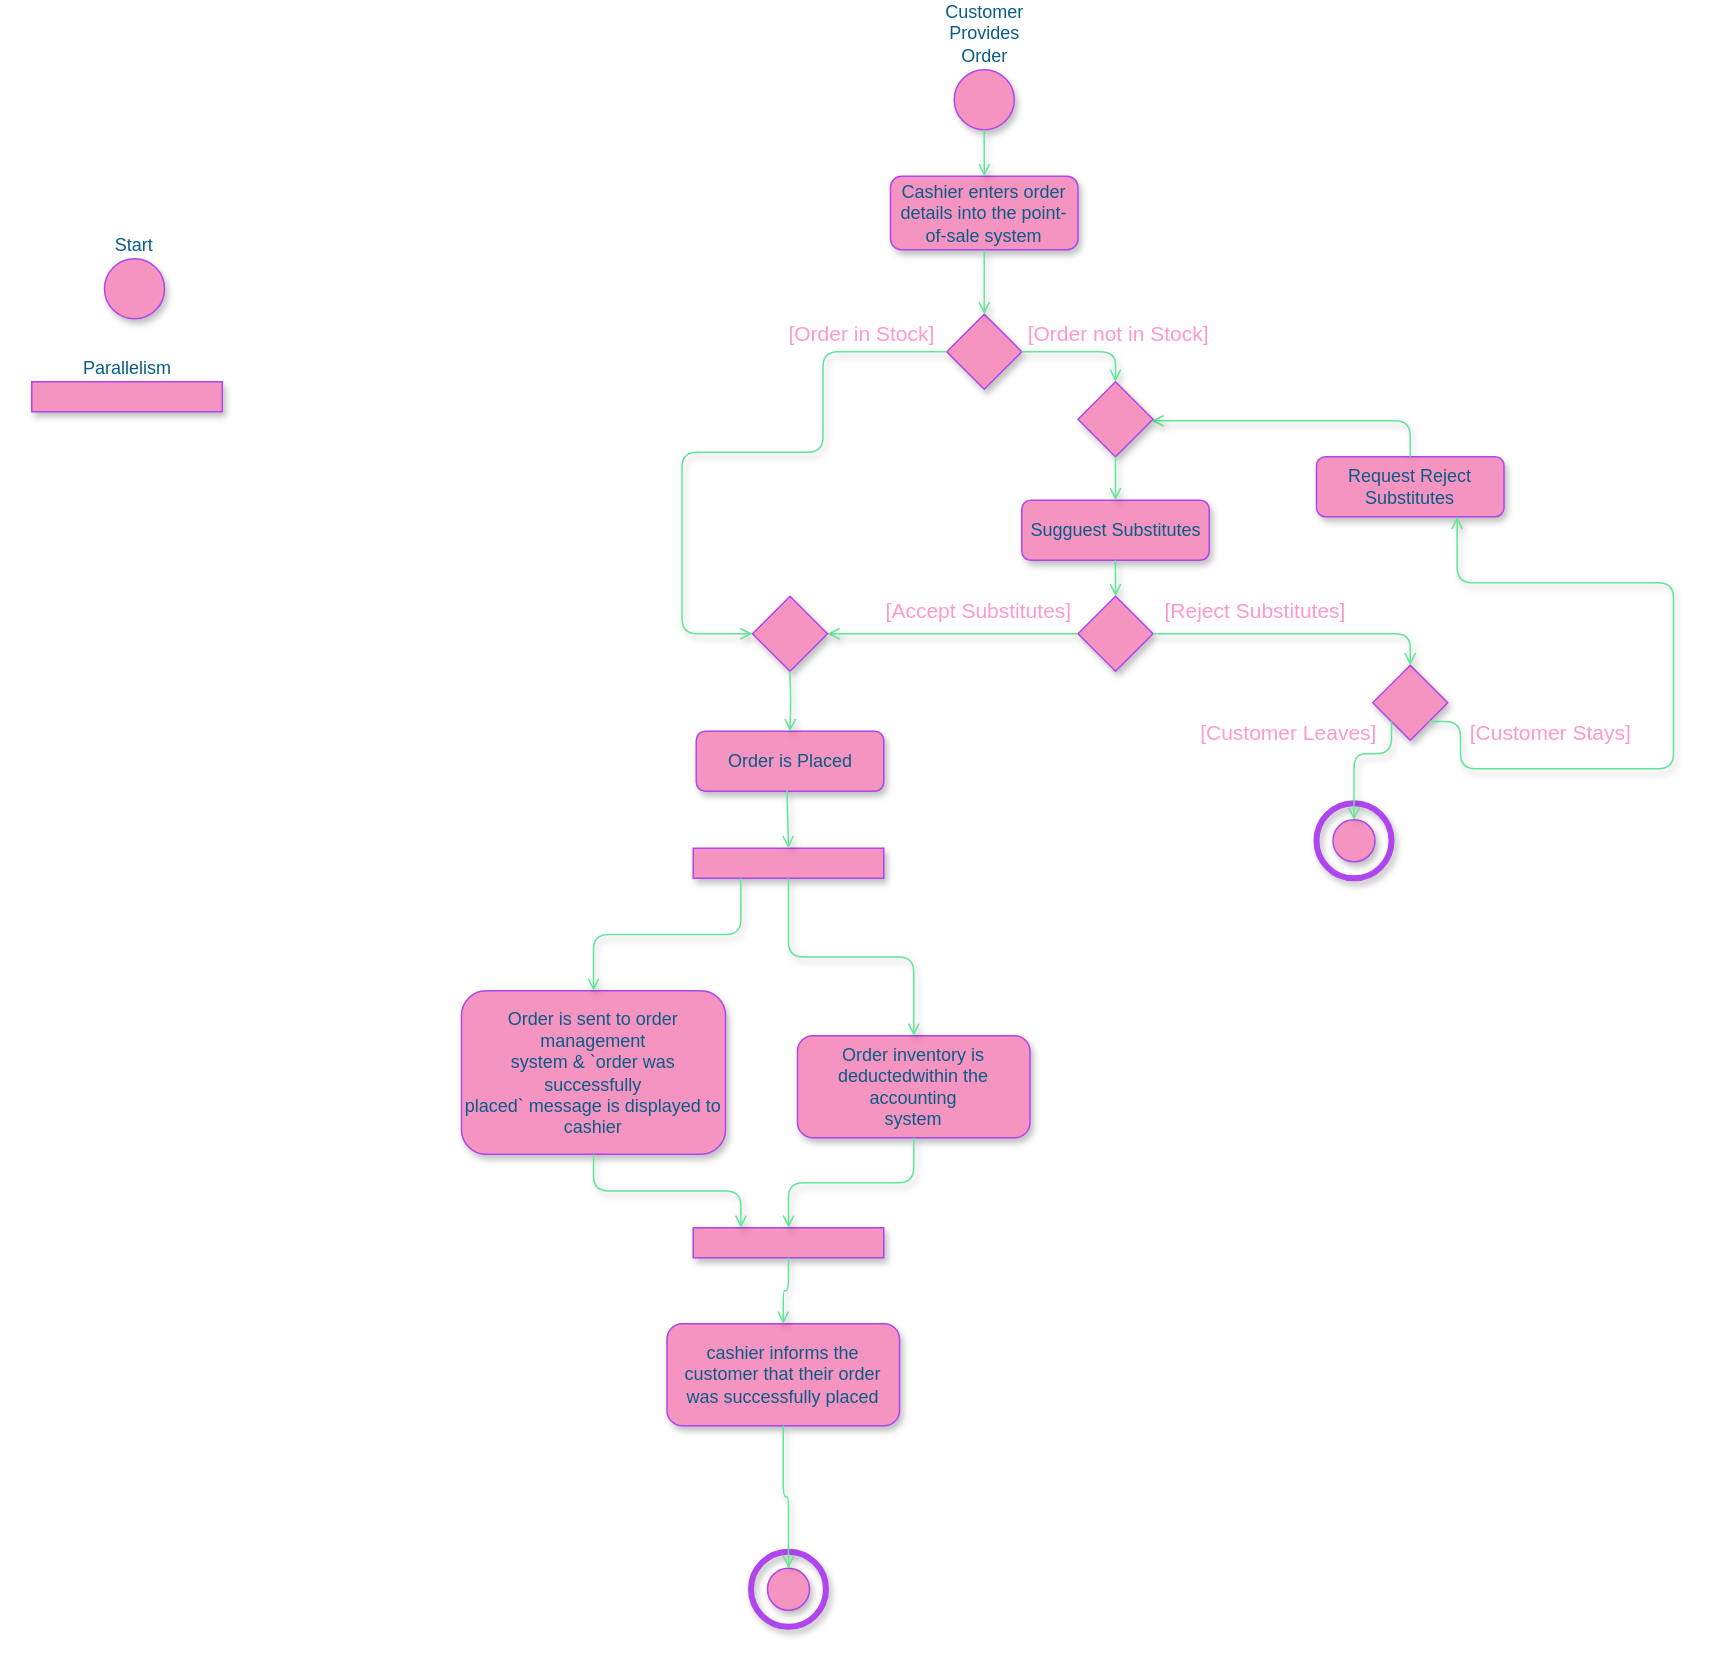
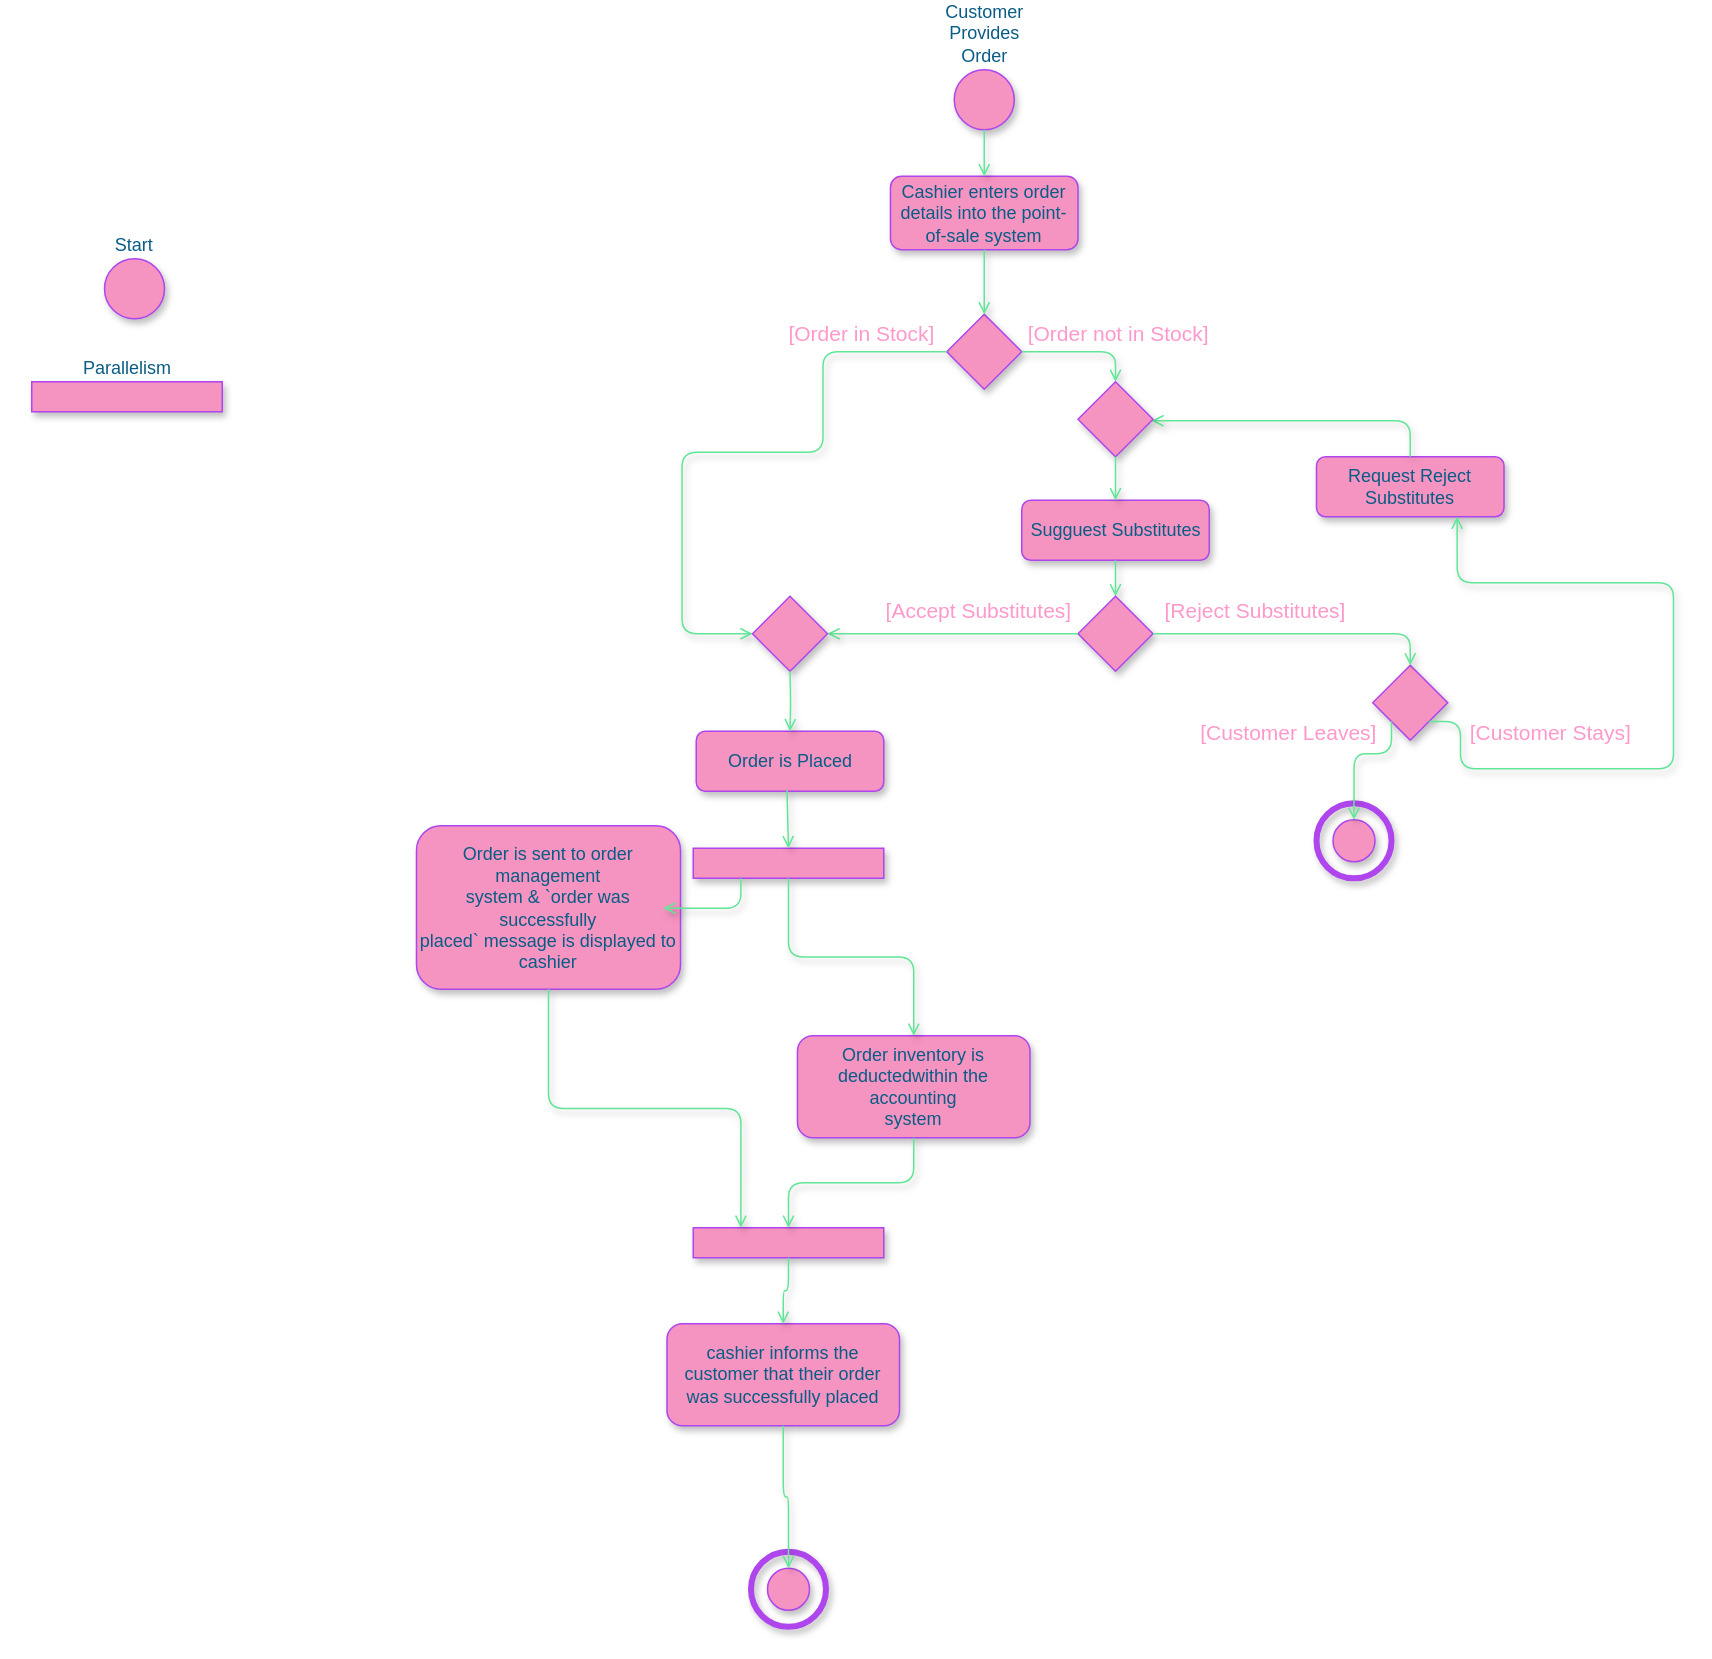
(593, 1073) -> (548, 908)
